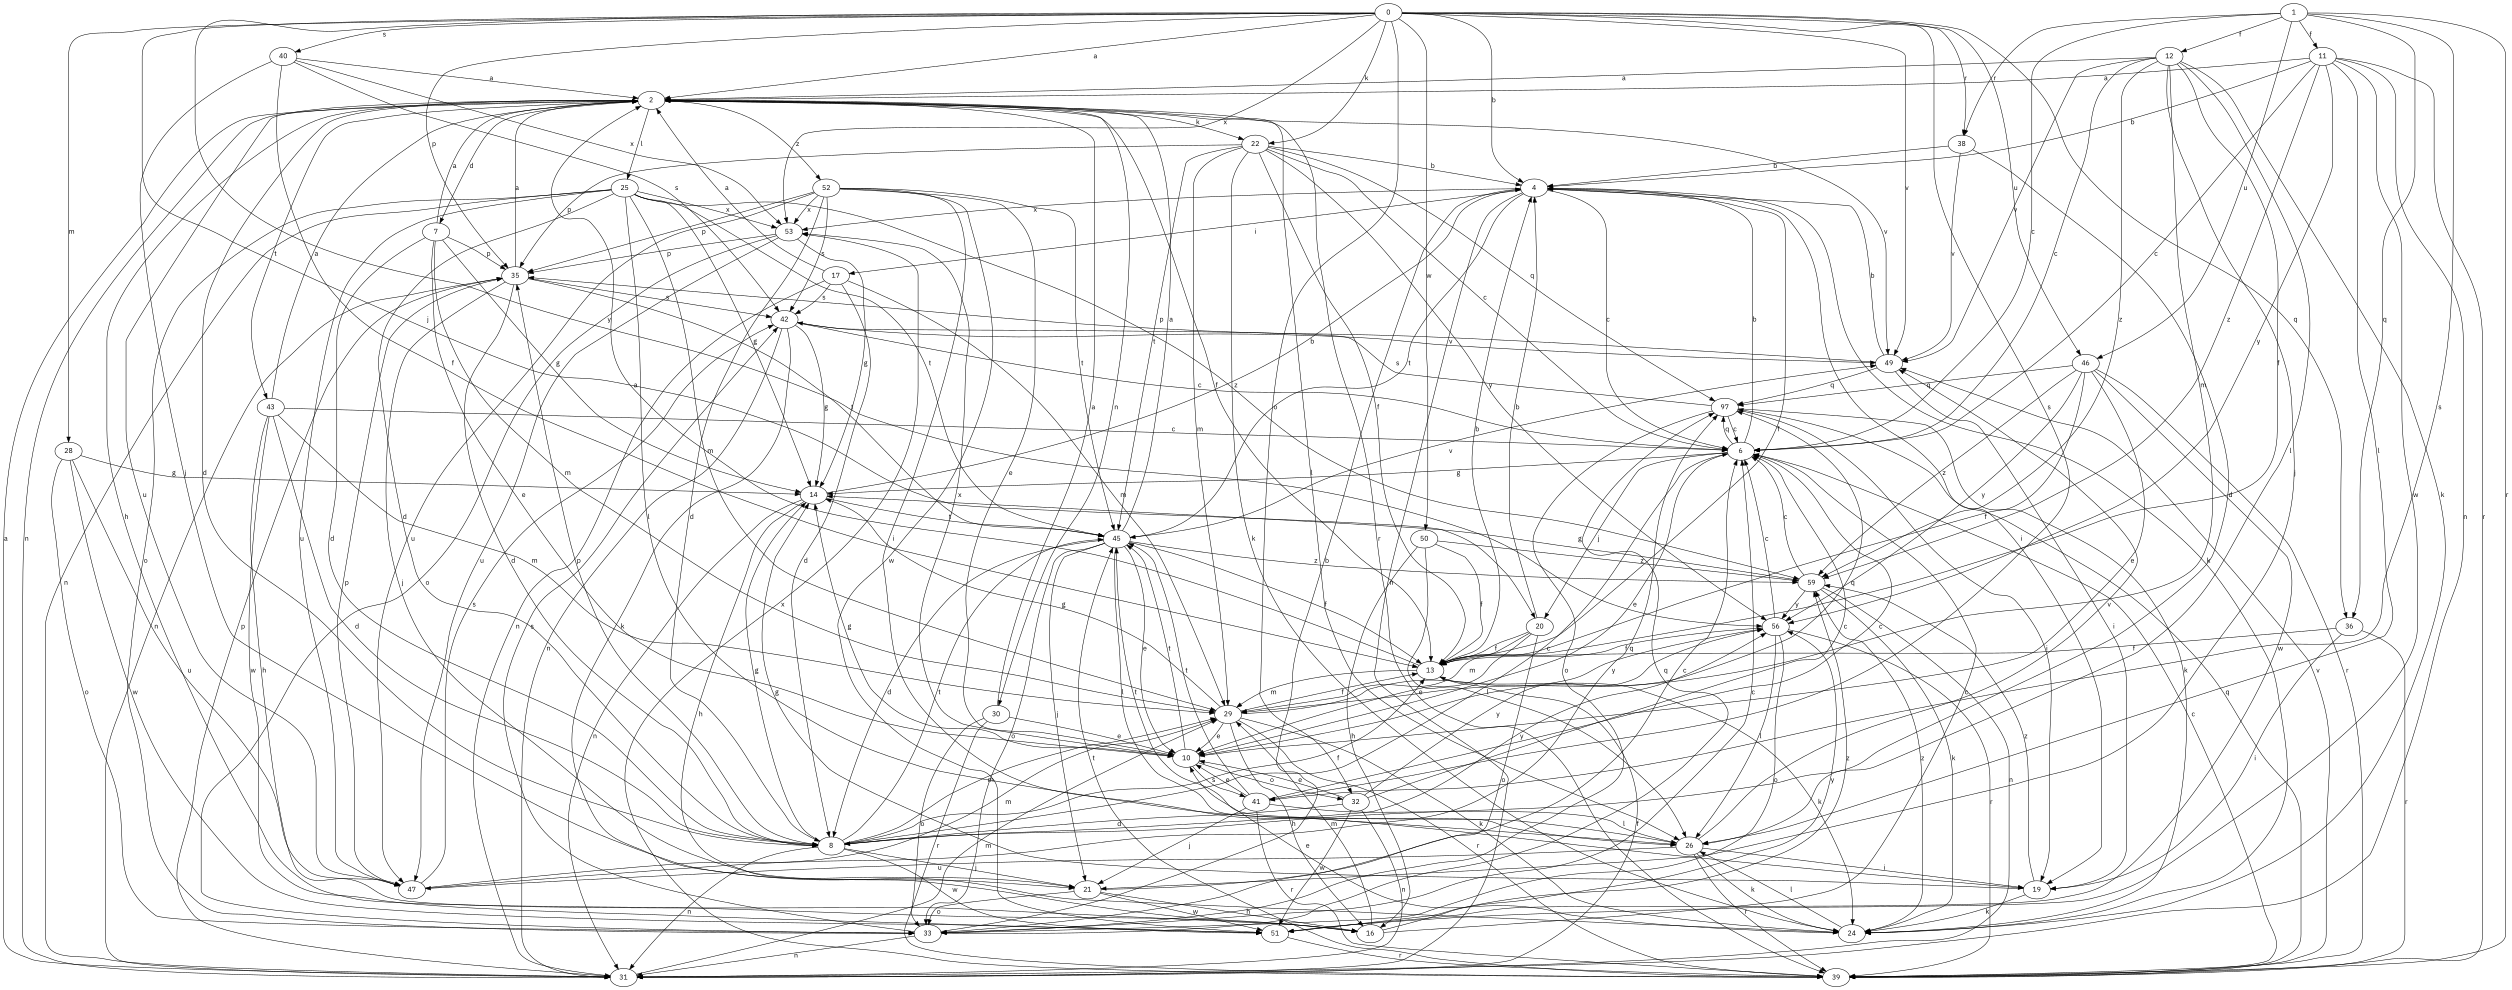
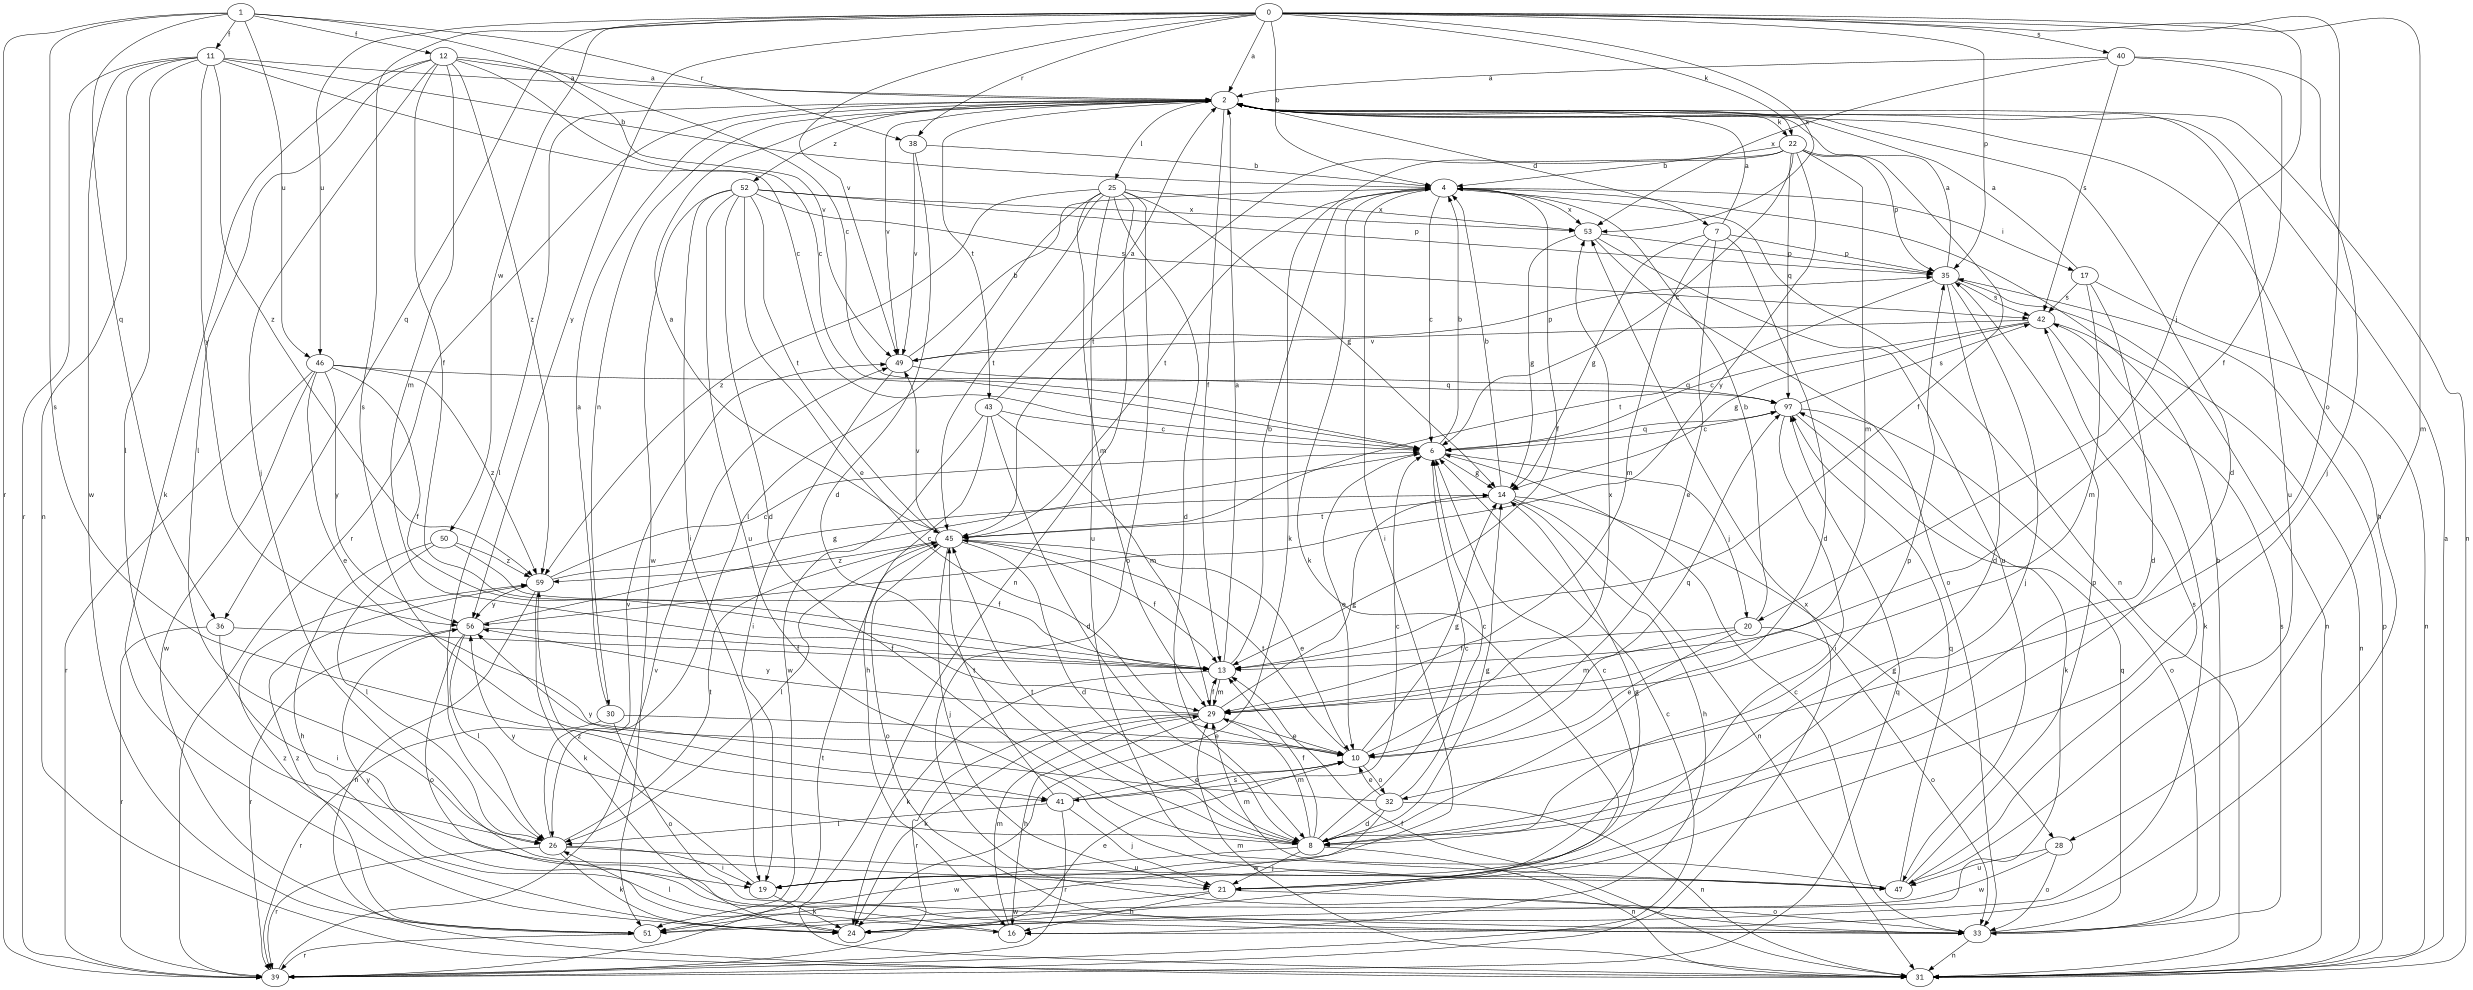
(419, 484) -> (1826, 626)
(1881, 845) -> none
